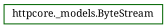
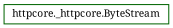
(83, 14) -> (86, 14)
